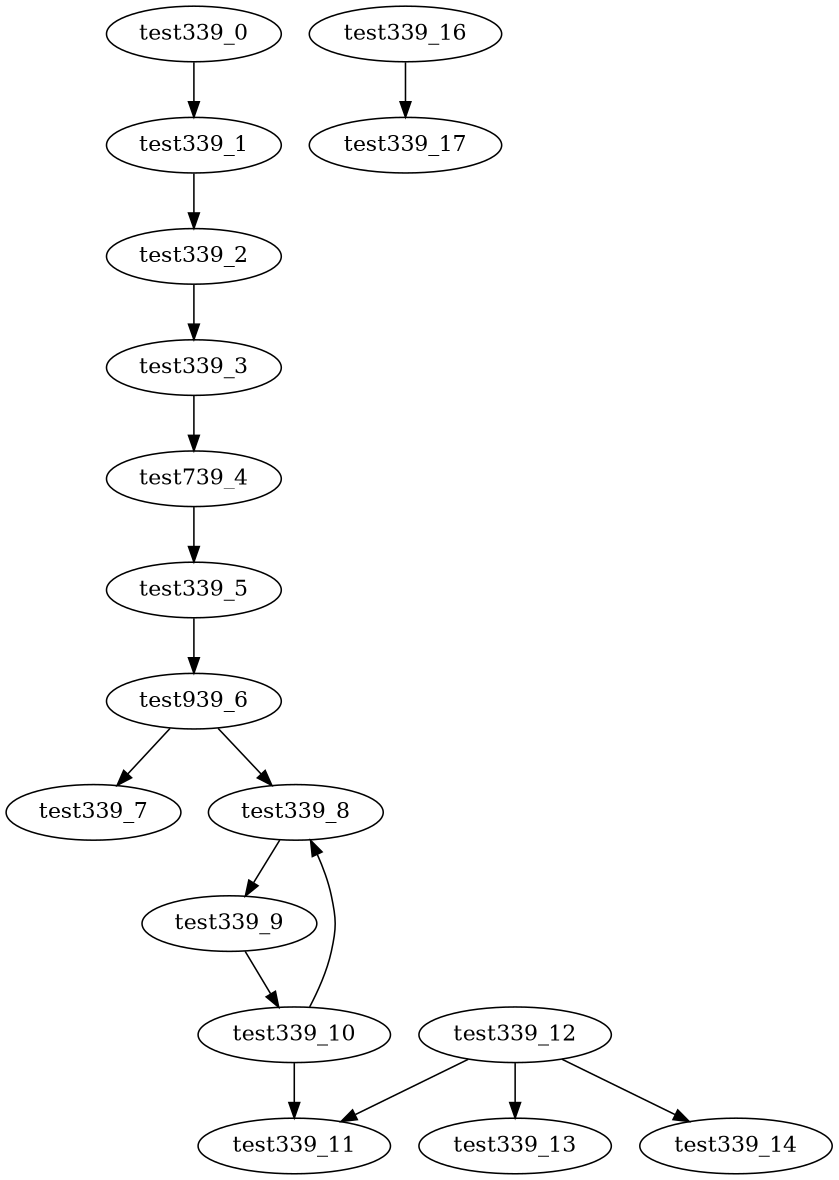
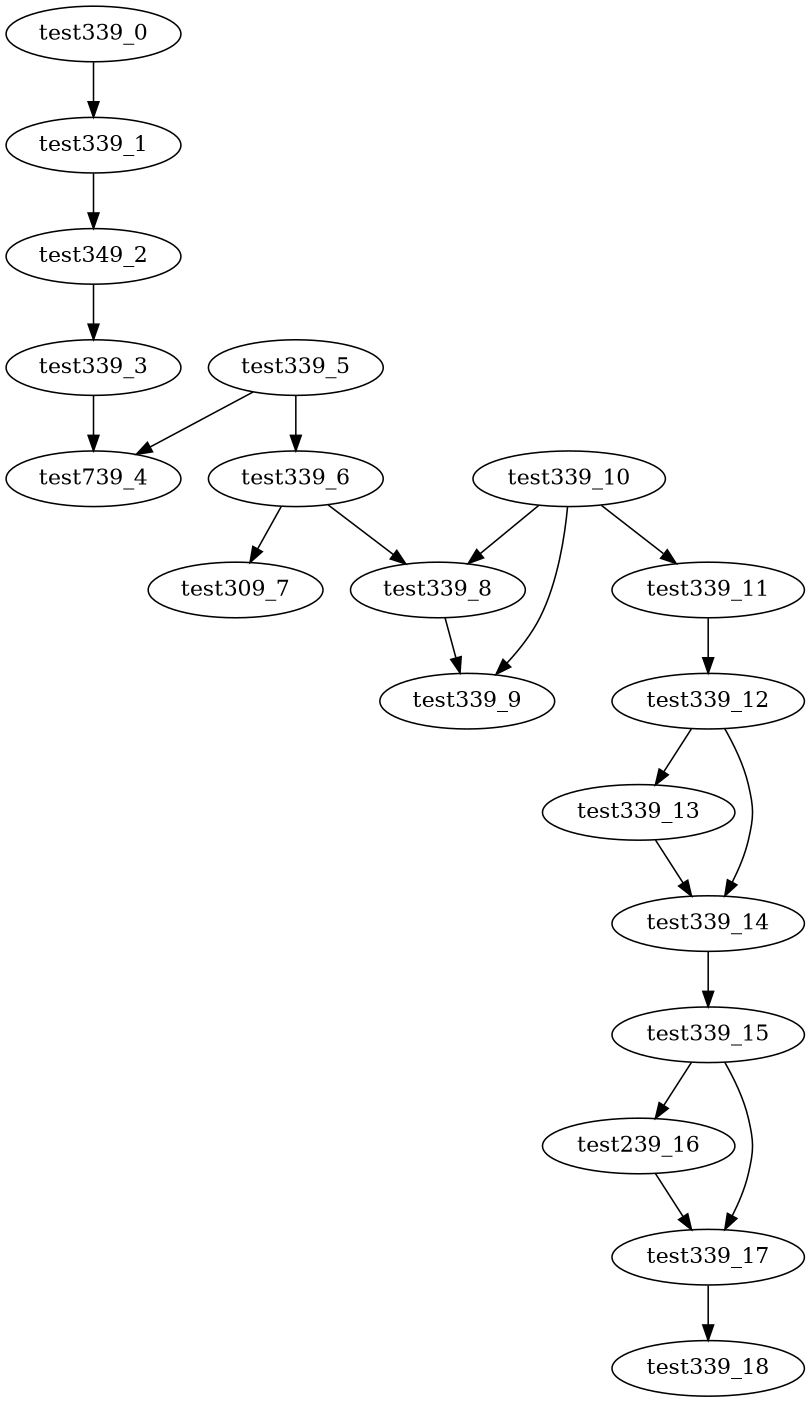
(405, 34) -> (639, 1146)
(194, 256) -> (94, 256)
(194, 527) -> (202, 419)
(194, 701) -> (296, 479)
(94, 812) -> (236, 590)
none -> (669, 862)
(258, 973) -> (551, 591)
none -> (708, 1035)
(412, 1087) -> (708, 638)
none -> (708, 1368)
